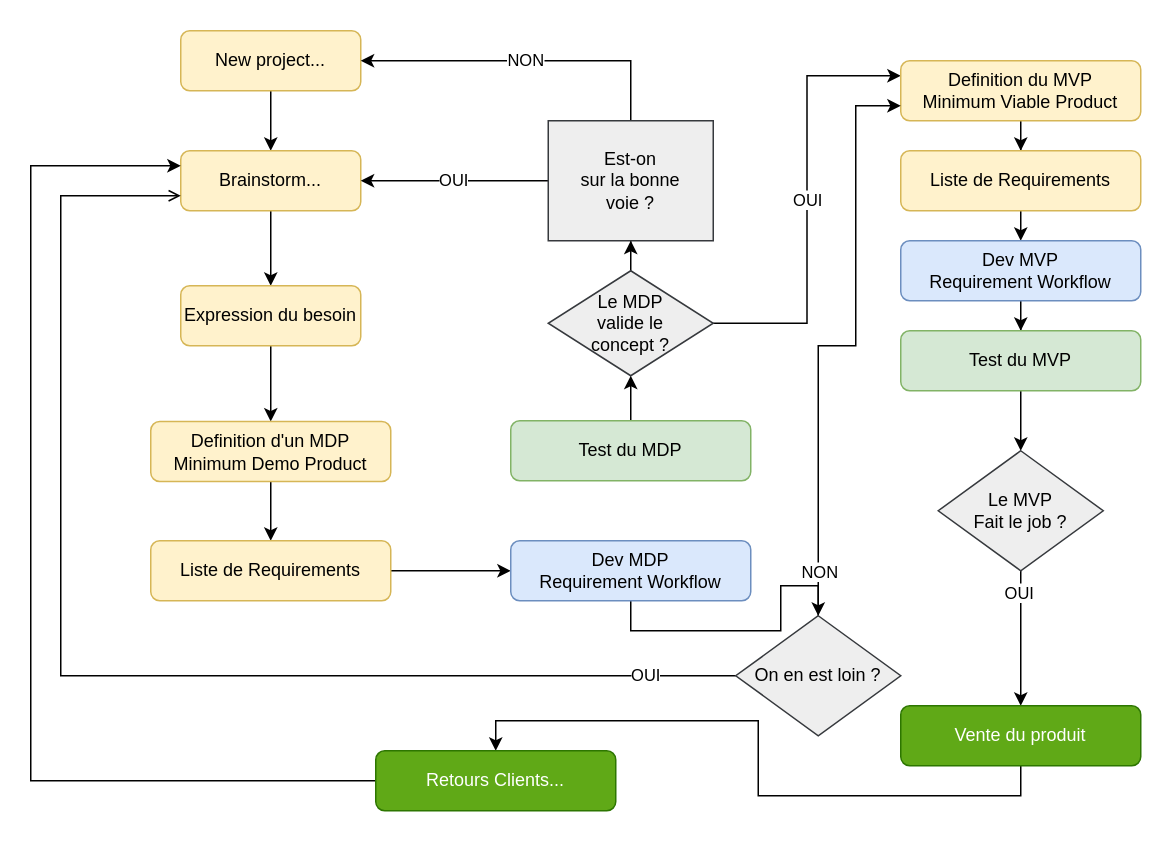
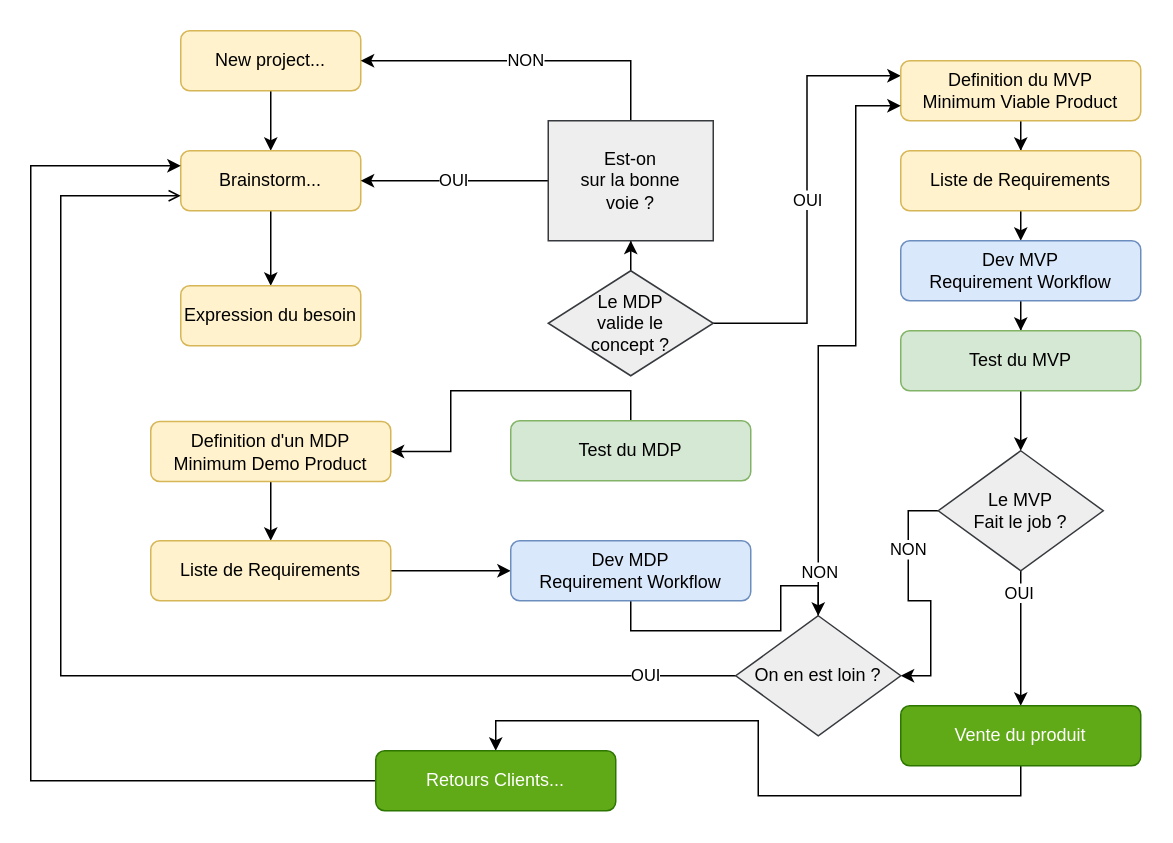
(271, 379) -> none
(631, 389) -> (487, 391)
none -> (908, 599)
